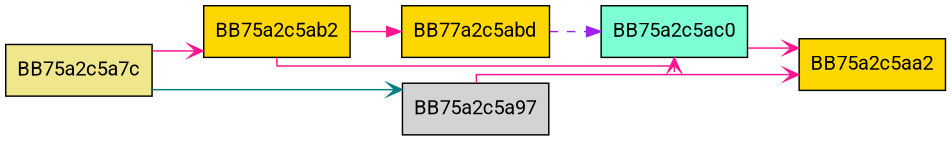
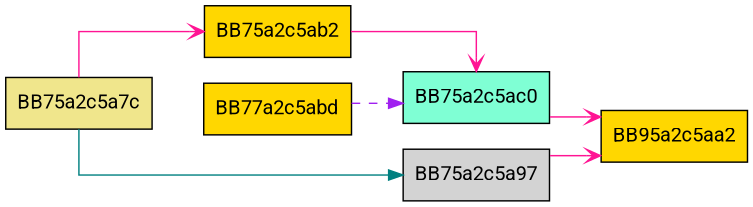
(369, 32) -> none
(872, 65) -> (674, 136)
(270, 90) -> (211, 175)
